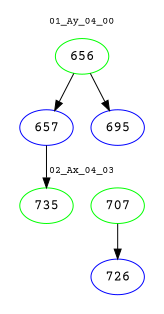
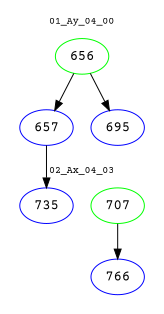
(46, 206) -> (46, 206)
(118, 277) -> (118, 277)
